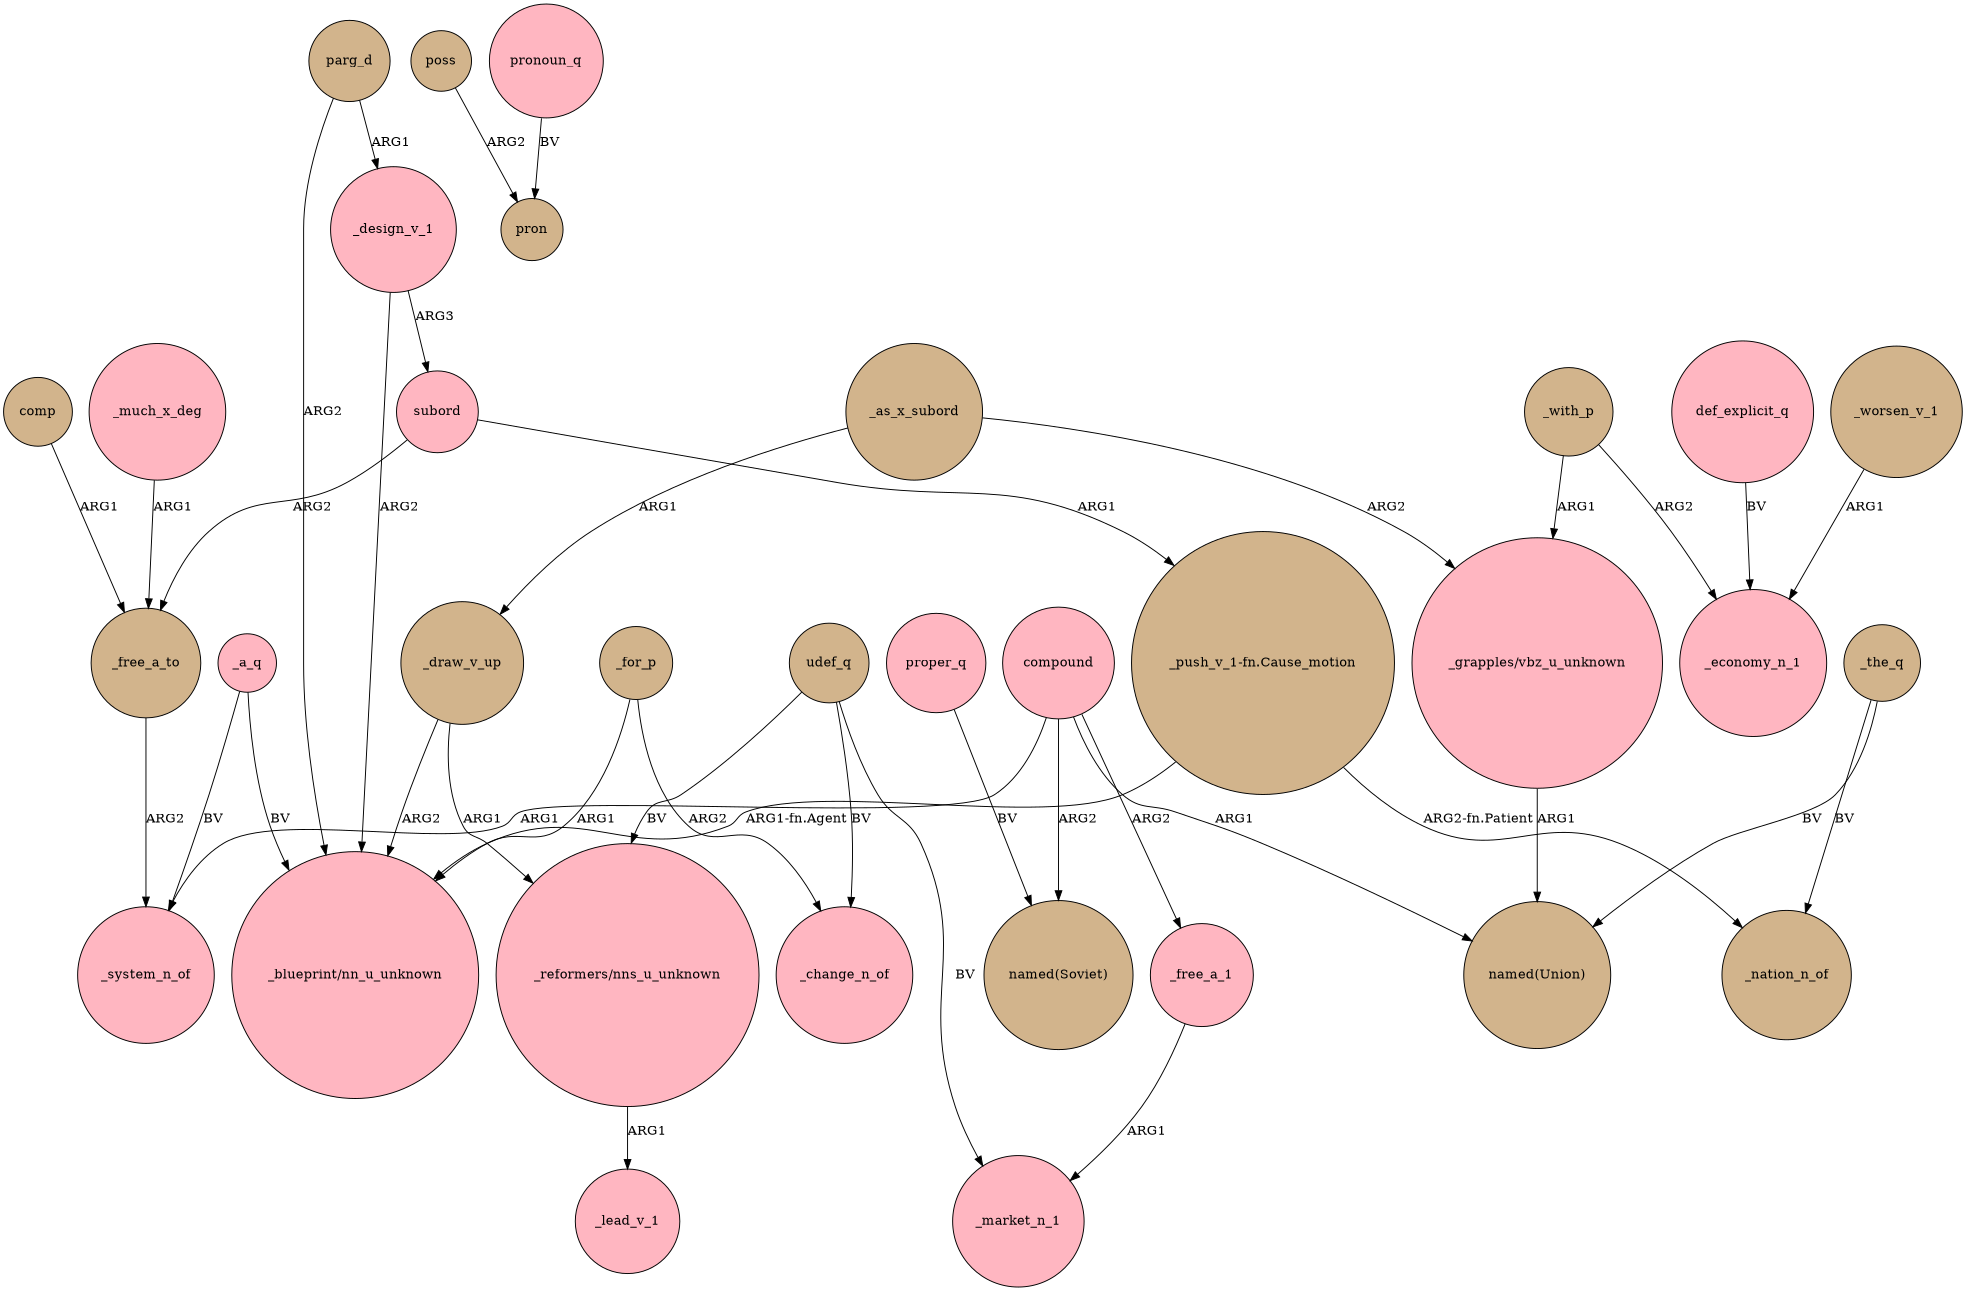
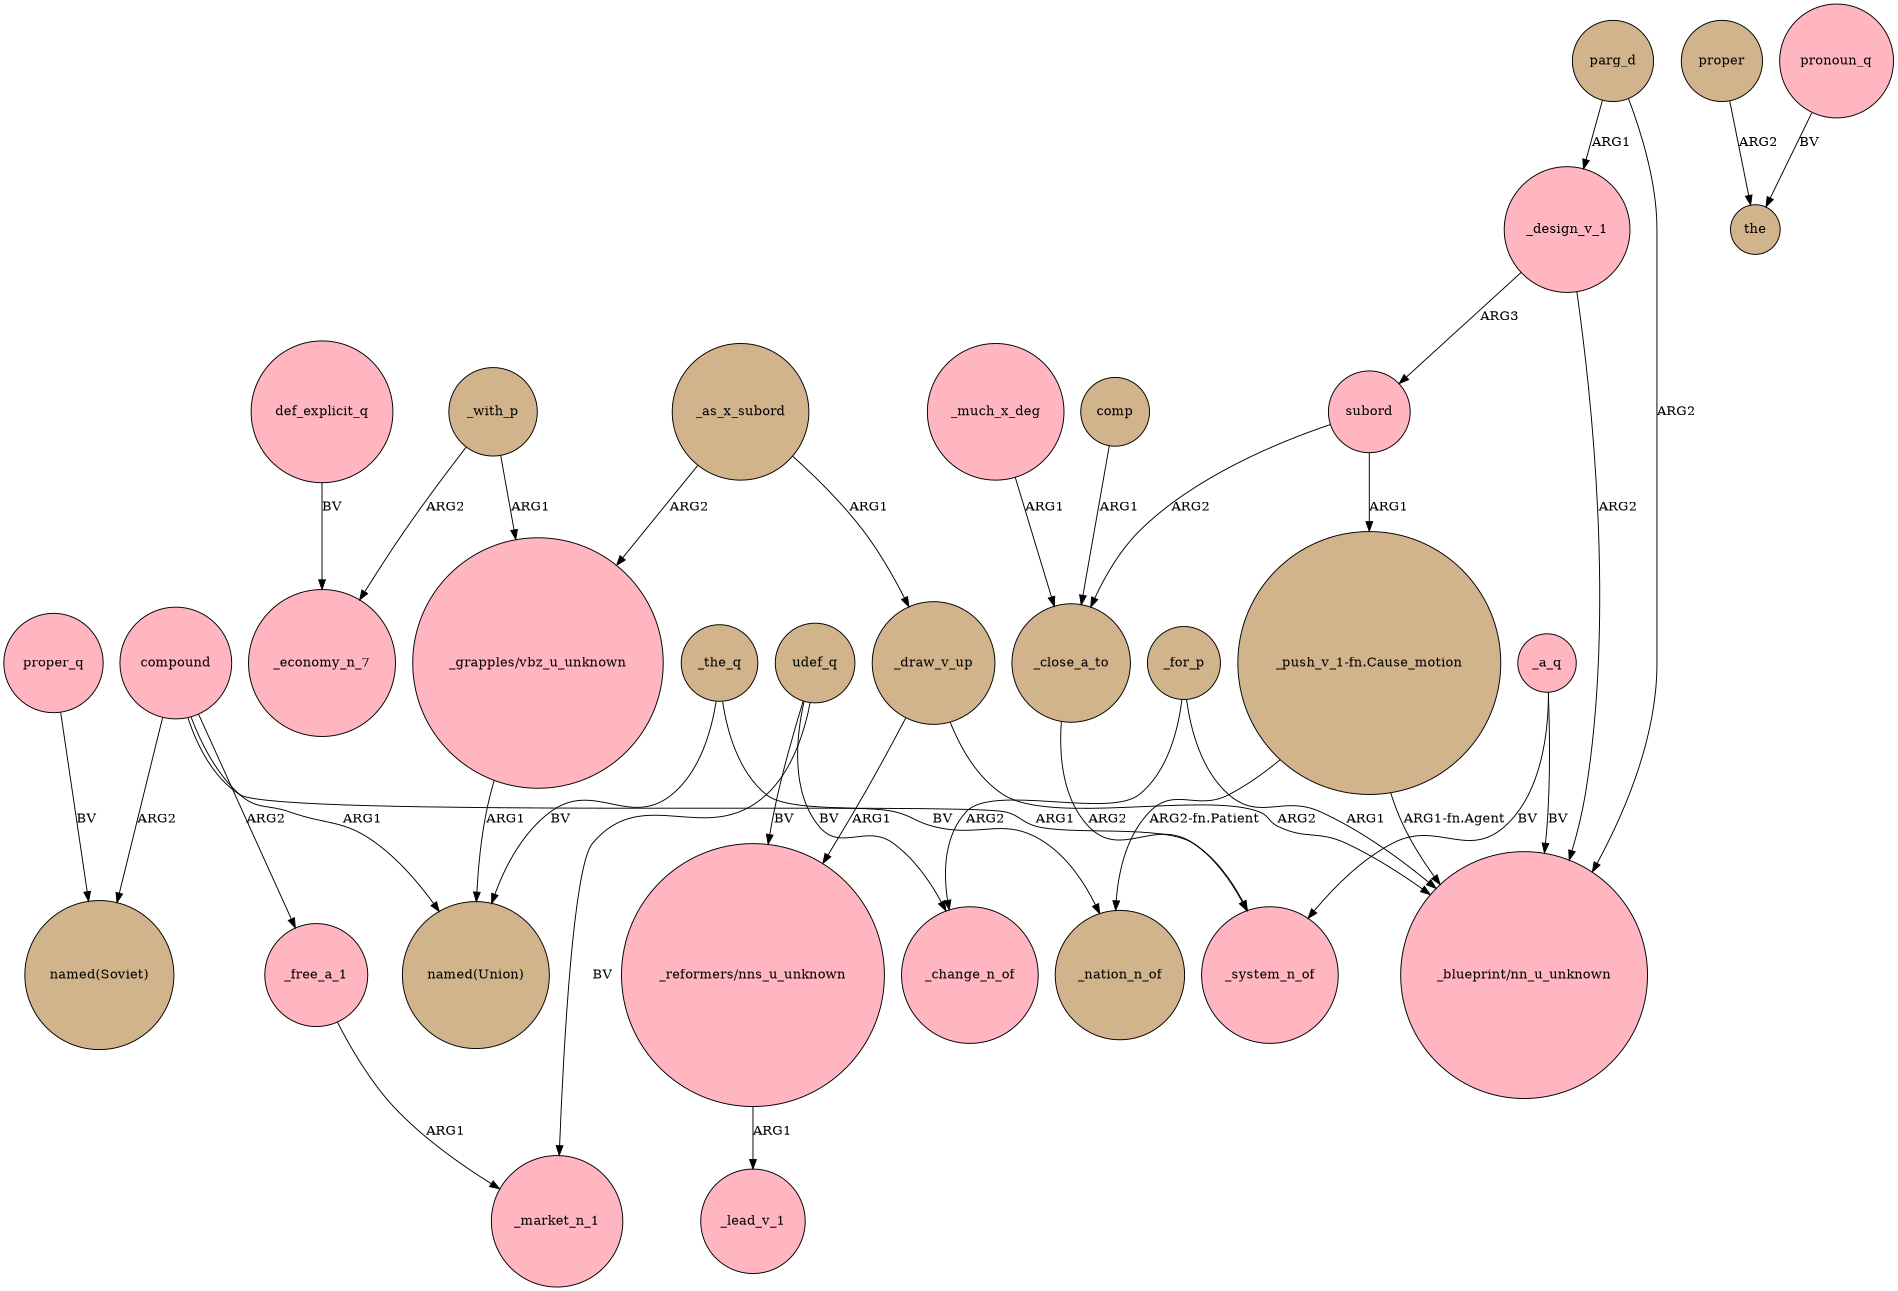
(441, 61) -> (1722, 61)
(532, 230) -> (1755, 230)
(1896, 412) -> none
(146, 663) -> (1071, 663)
(1753, 663) -> (322, 663)
